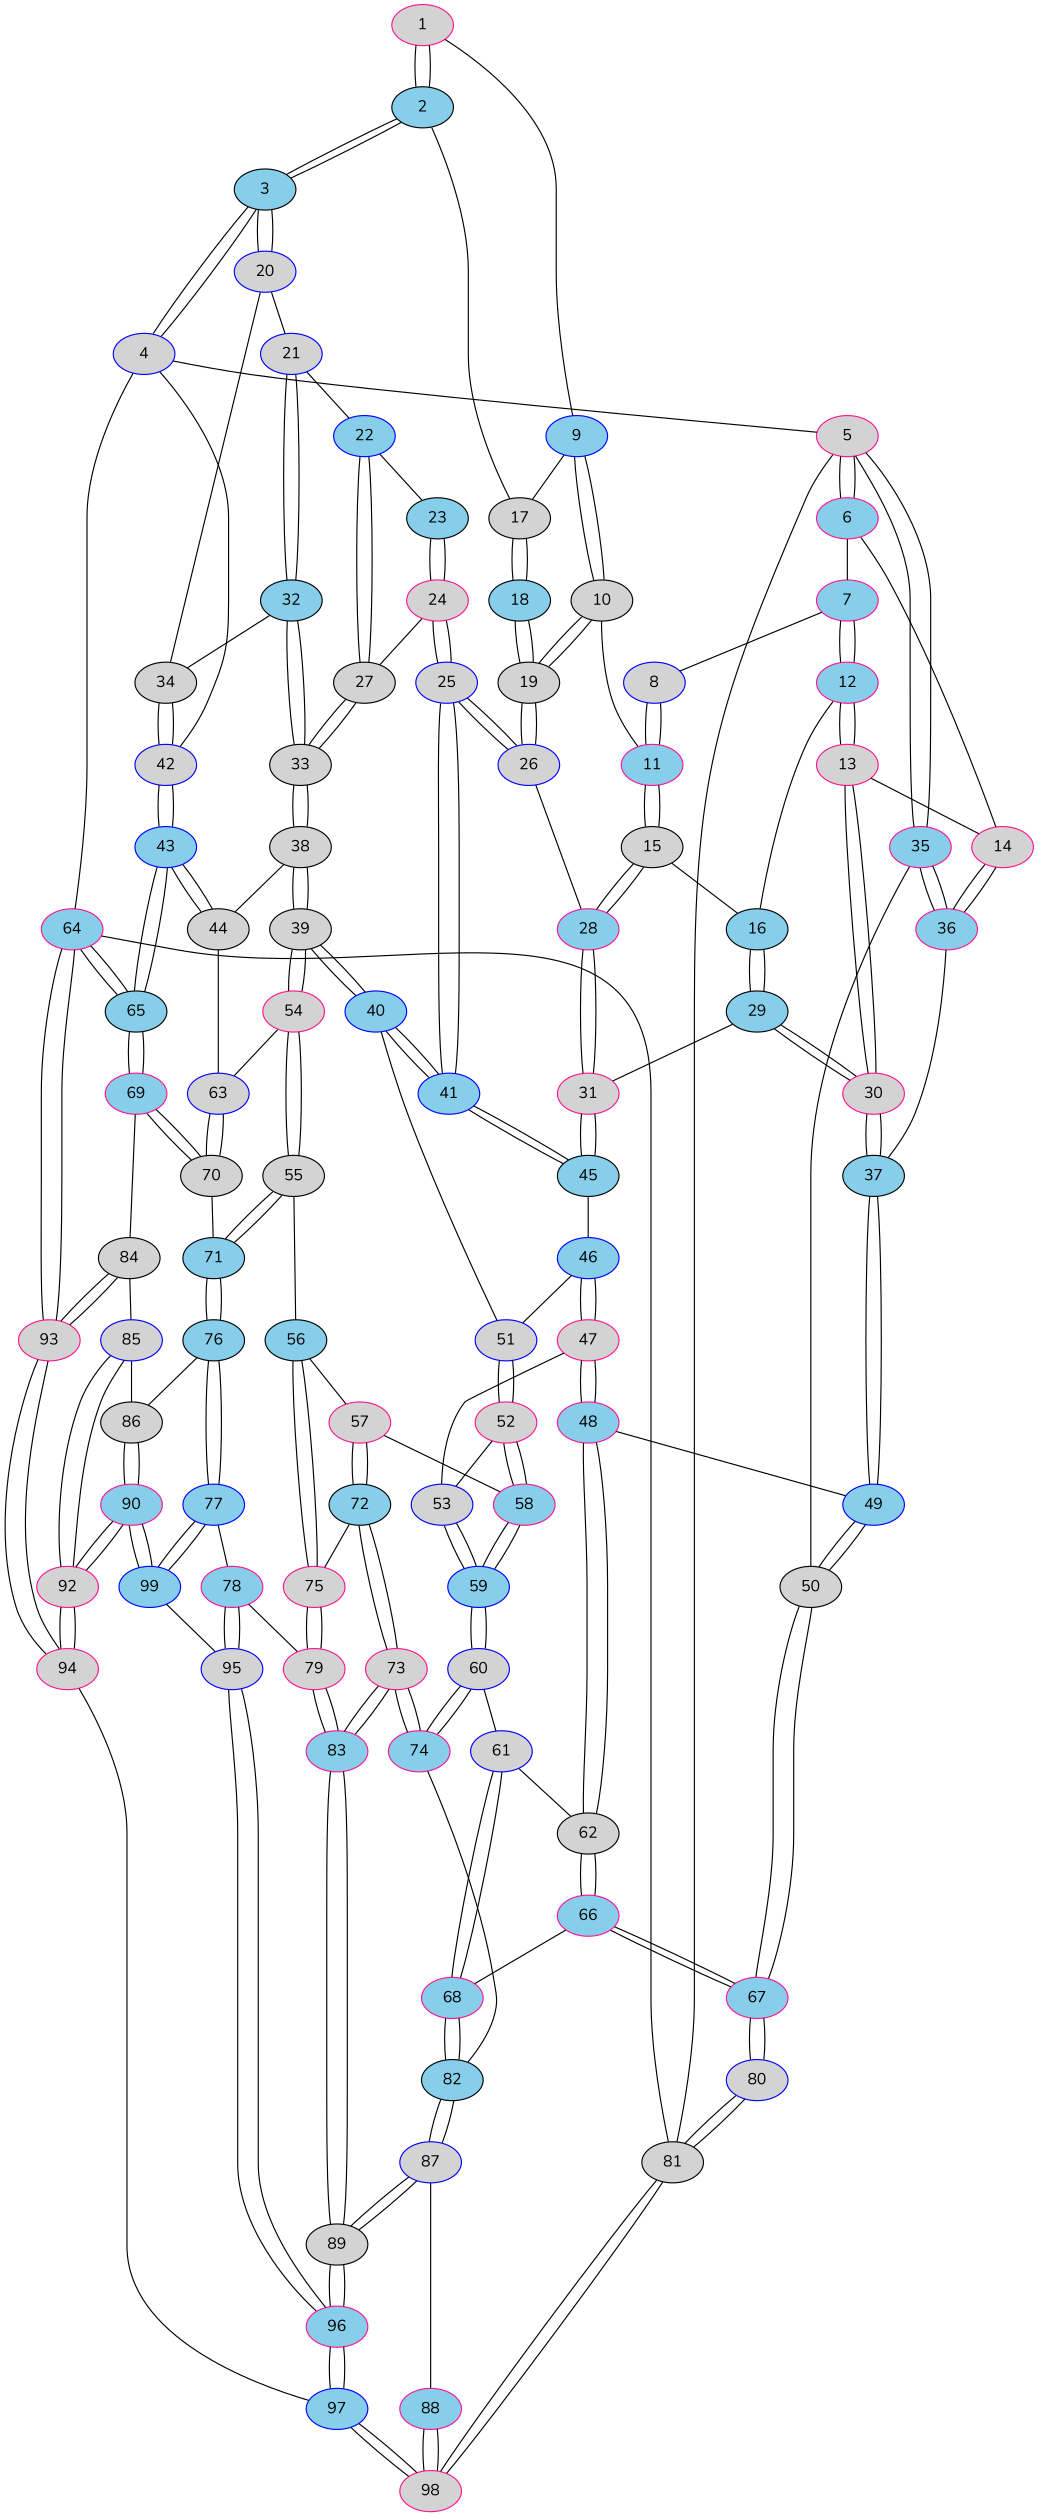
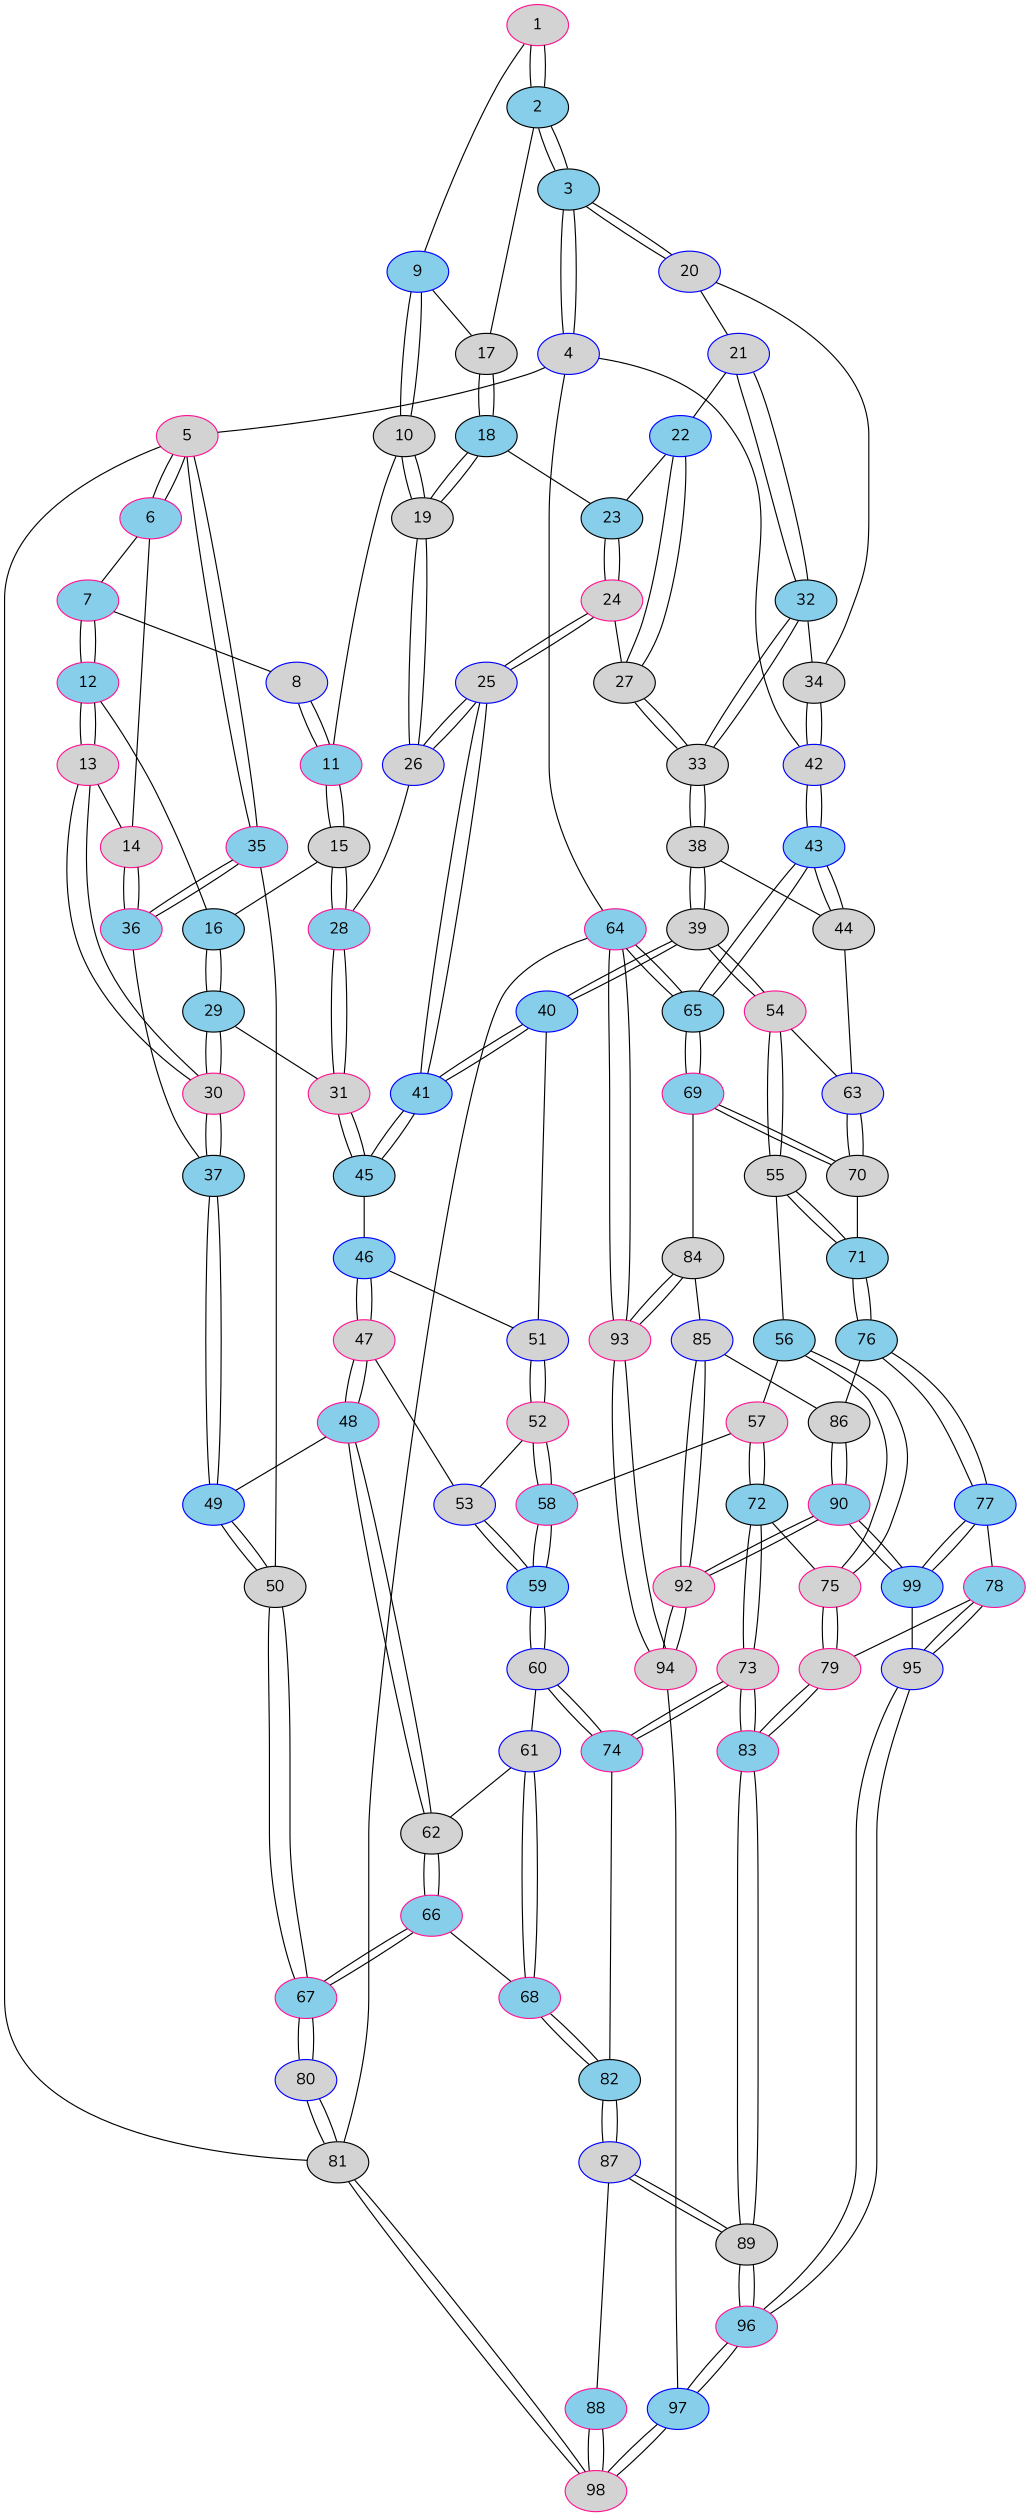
none -> (543, 473)
